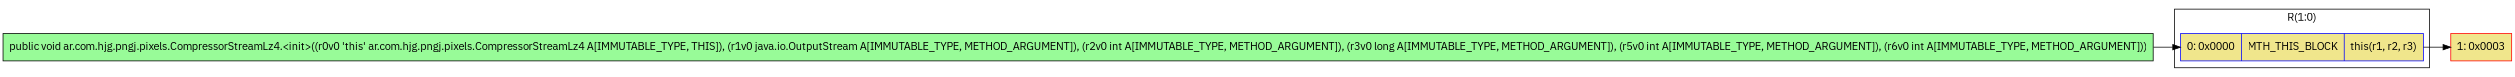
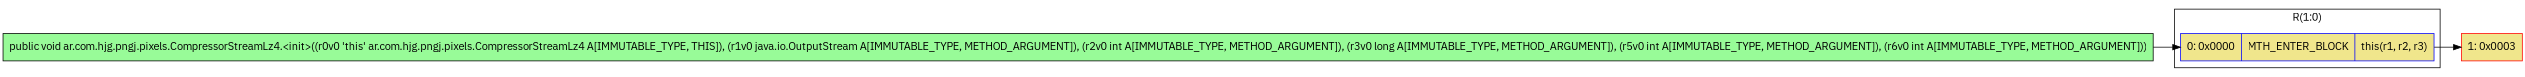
(2293, 47) -> (2298, 47)
